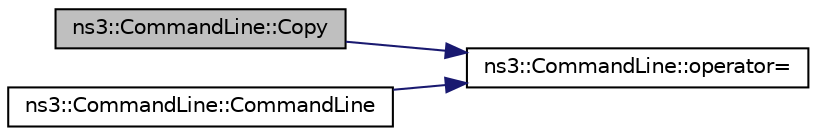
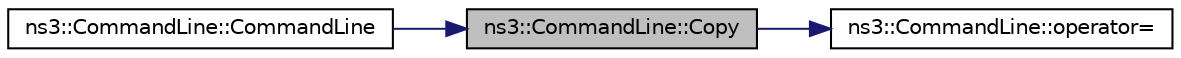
(419, 87) -> (420, 29)
